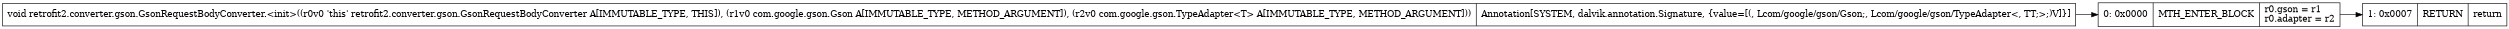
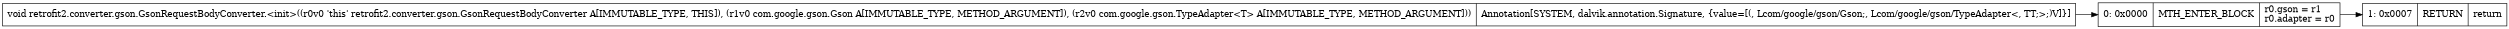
(2300, 19) -> (2300, 19)
